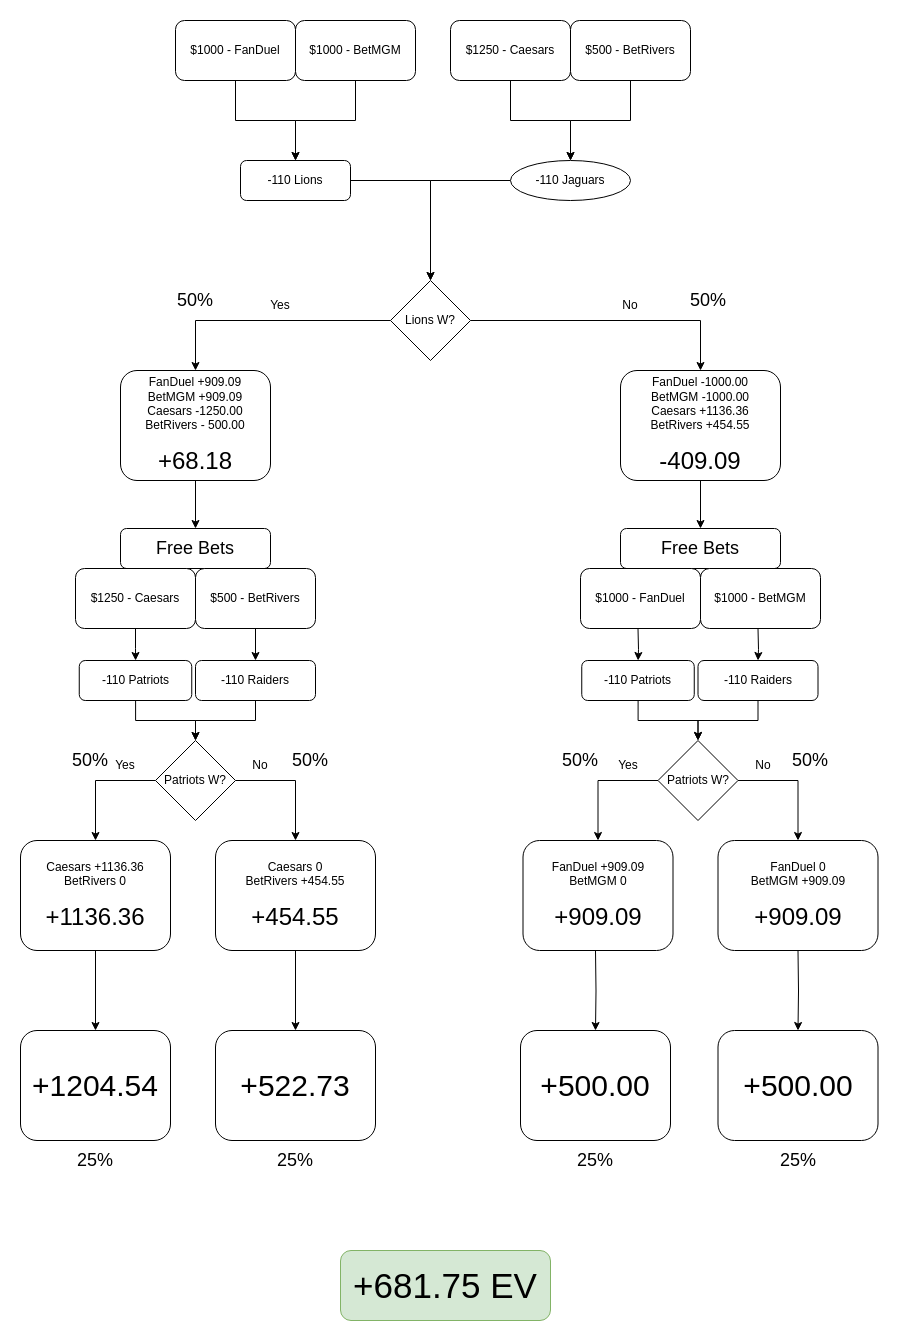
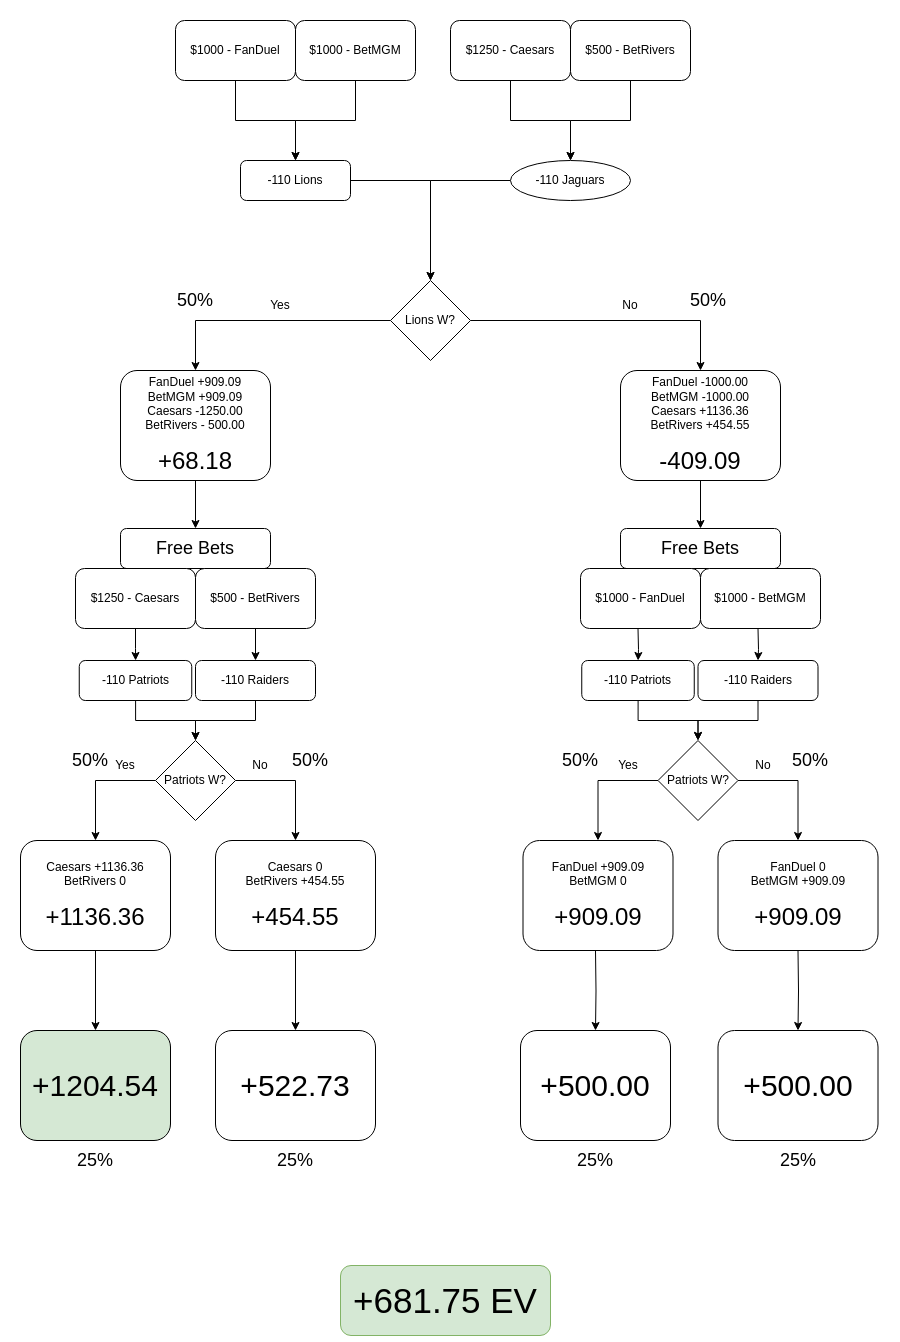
(96, 1086) -> (96, 1086)
(446, 1286) -> (446, 1301)
